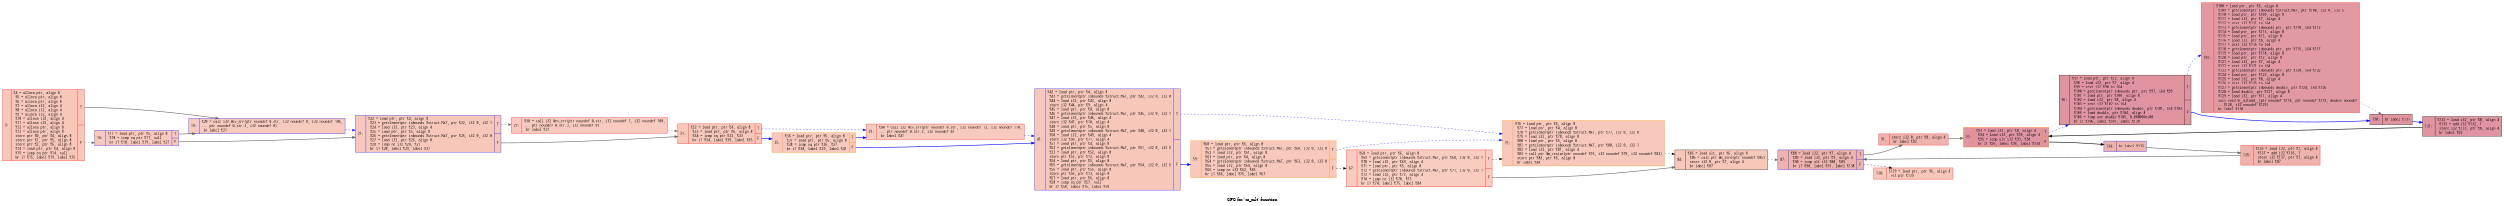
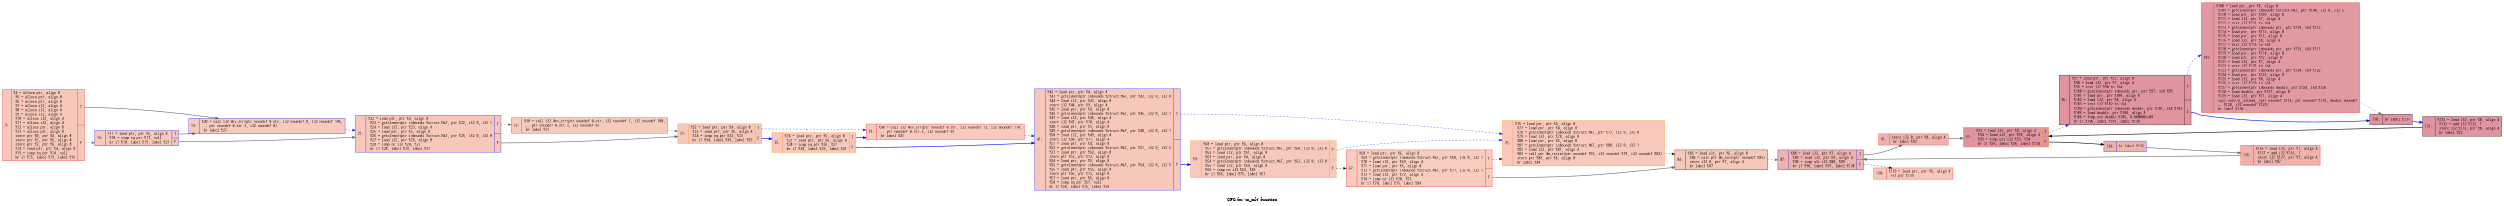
(720, 134) -> (720, 134)
